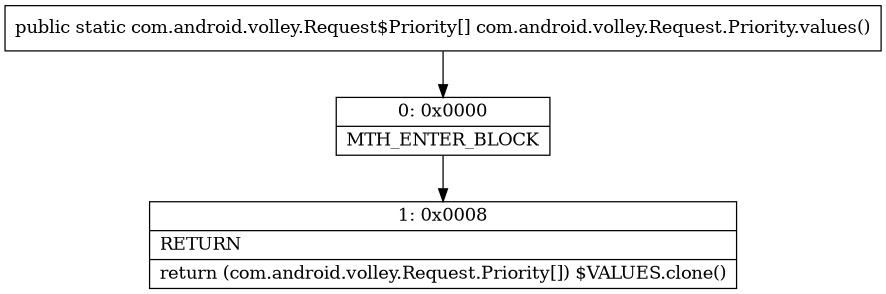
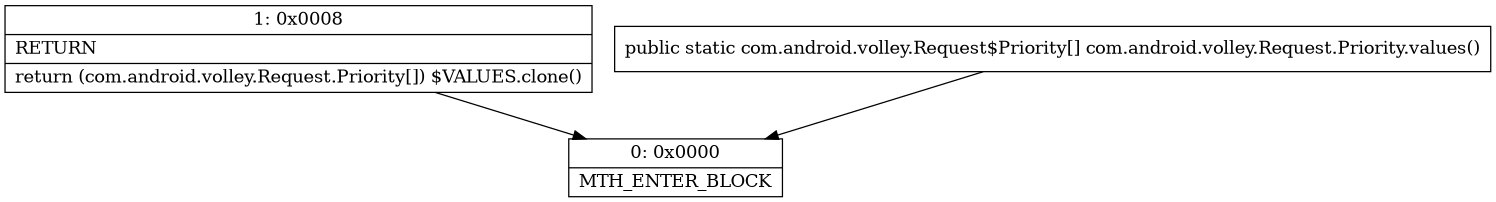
(443, 172) -> (504, 114)
